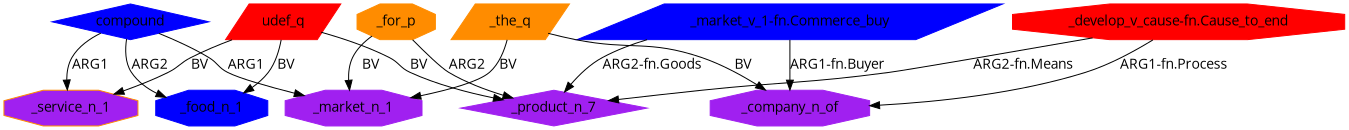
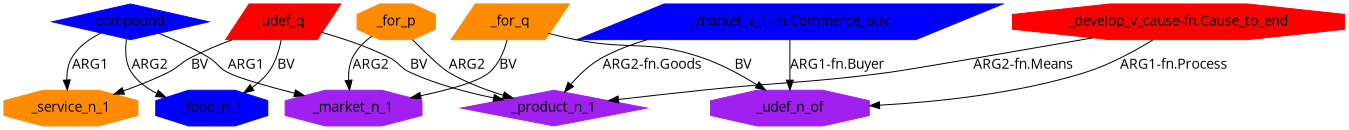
(510, 22) -> (510, 22)
(371, 65) -> (371, 65)
(71, 108) -> (71, 108)
(554, 108) -> (554, 108)
(790, 108) -> (790, 108)
